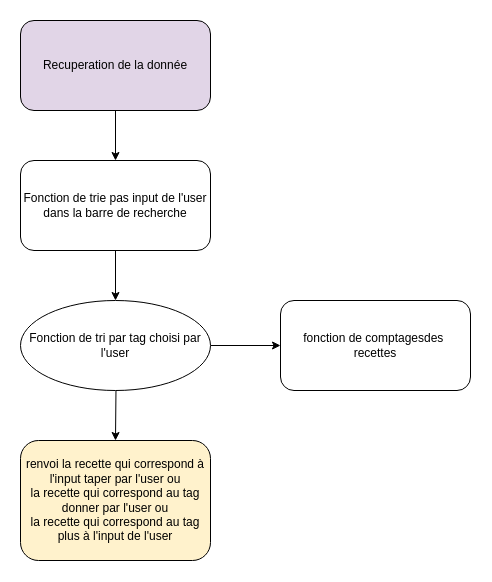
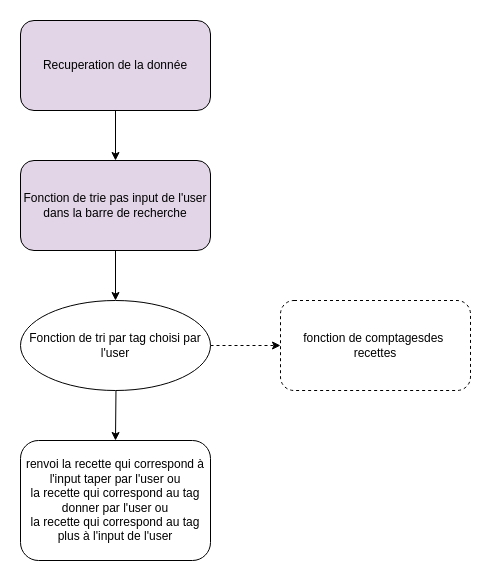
(116, 206) -> (116, 206)
(242, 346) -> (242, 346)
(376, 346) -> (376, 346)
(116, 501) -> (116, 501)
